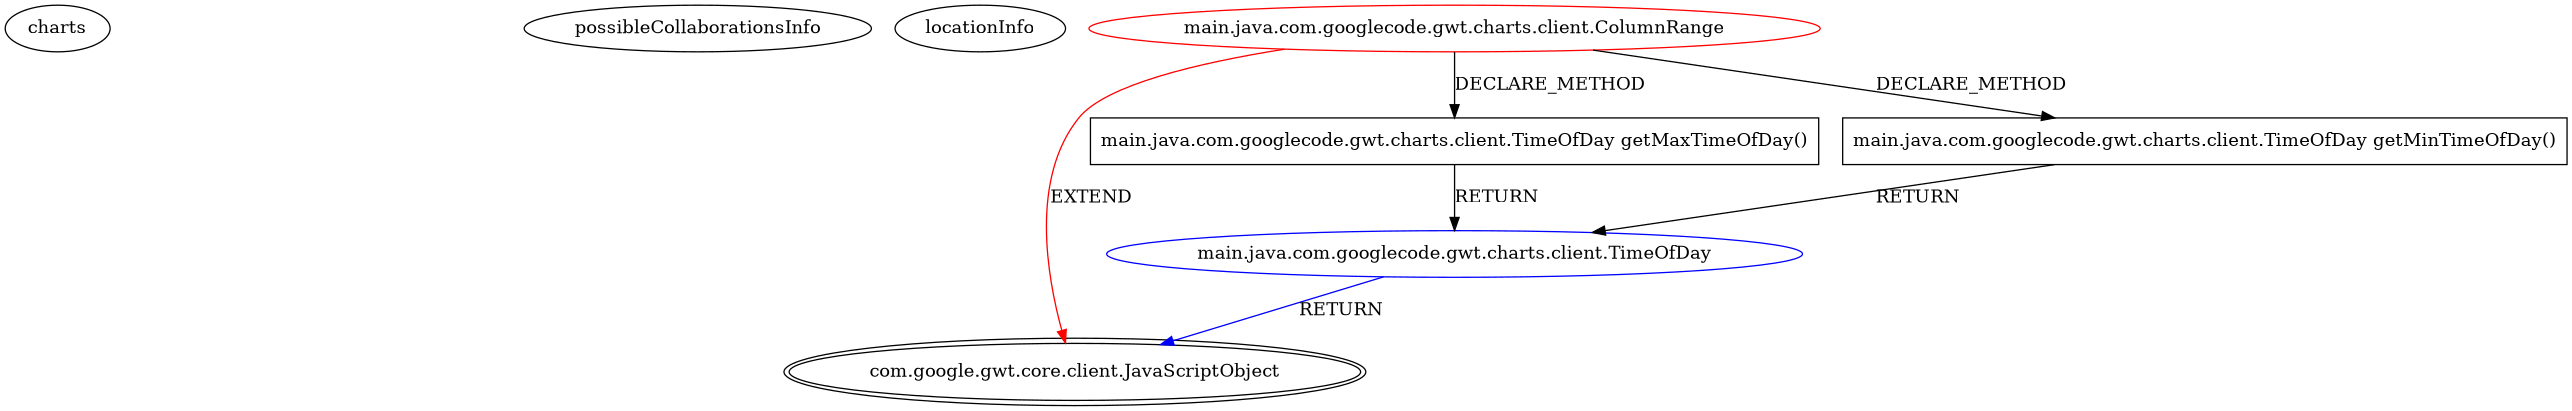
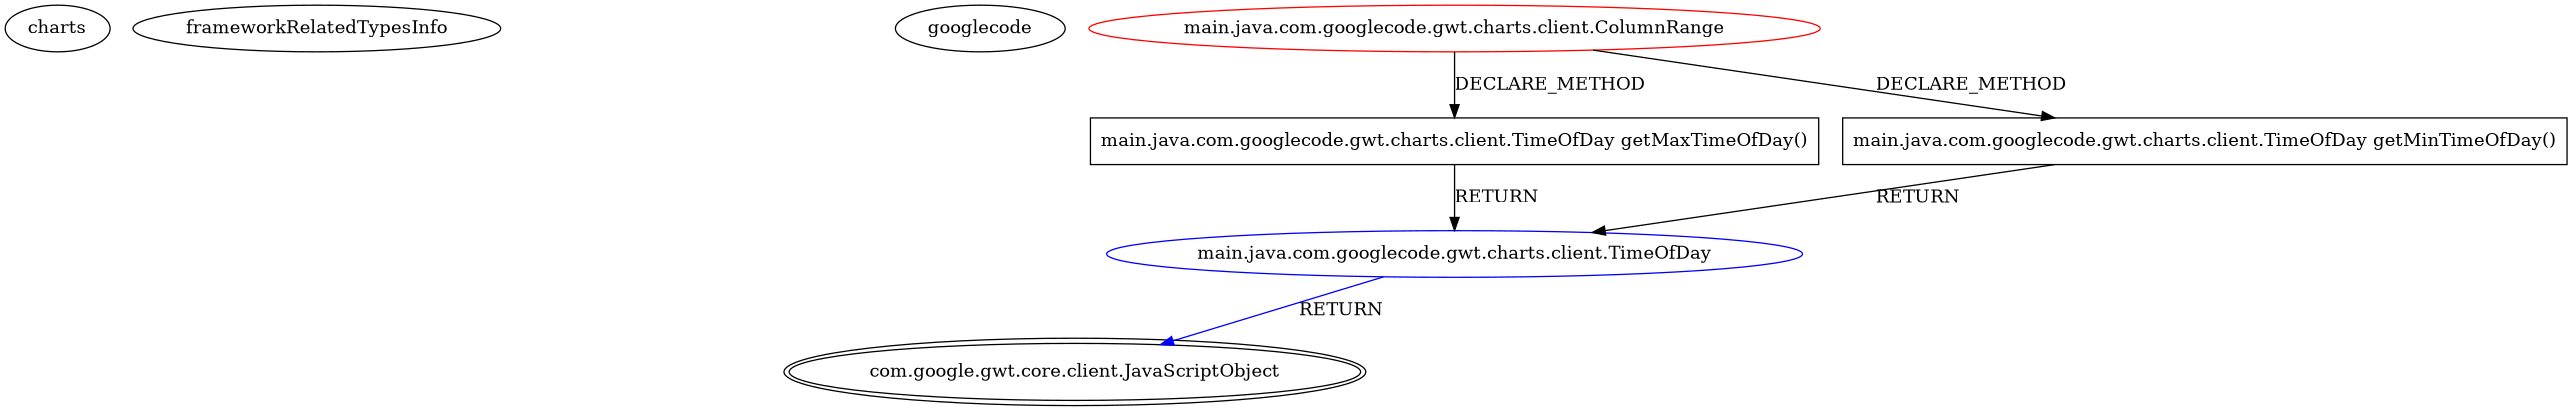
none -> (317, 29)
(698, 29) -> none
(980, 29) -> (980, 29)
(1078, 118) -> none
